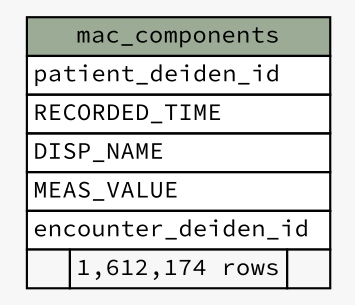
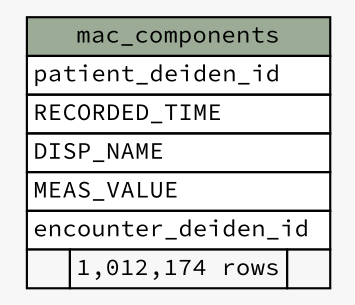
(179, 268) -> (179, 268)
